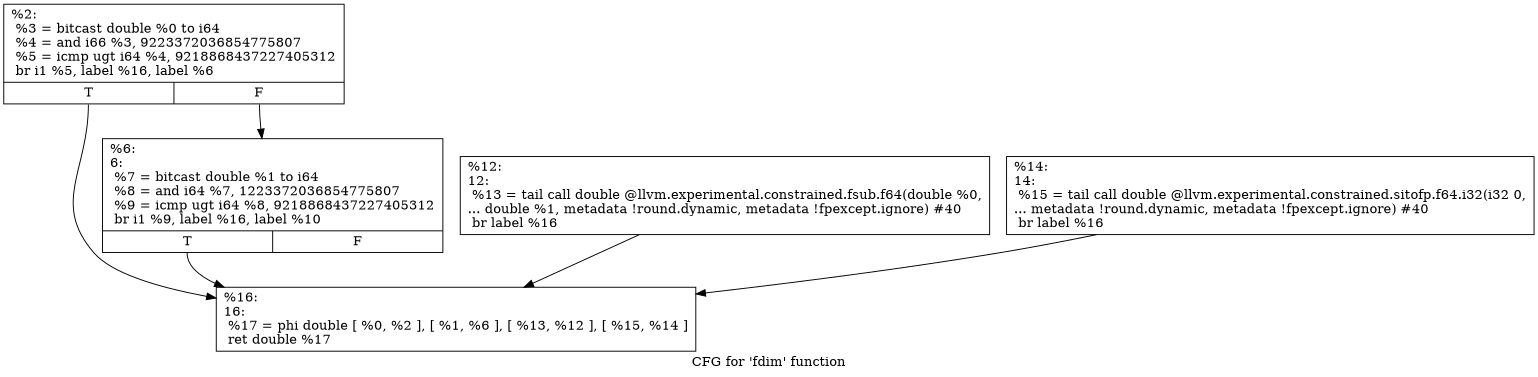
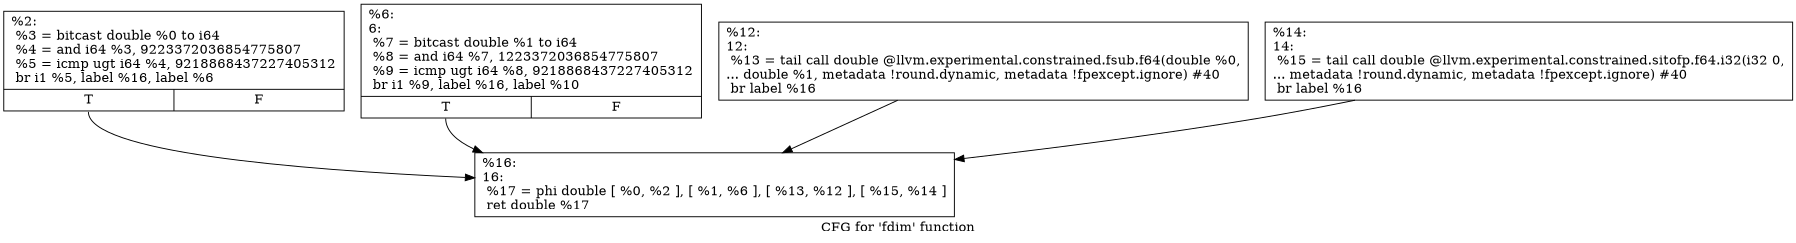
(157, 43) -> (157, 50)
(260, 117) -> none
